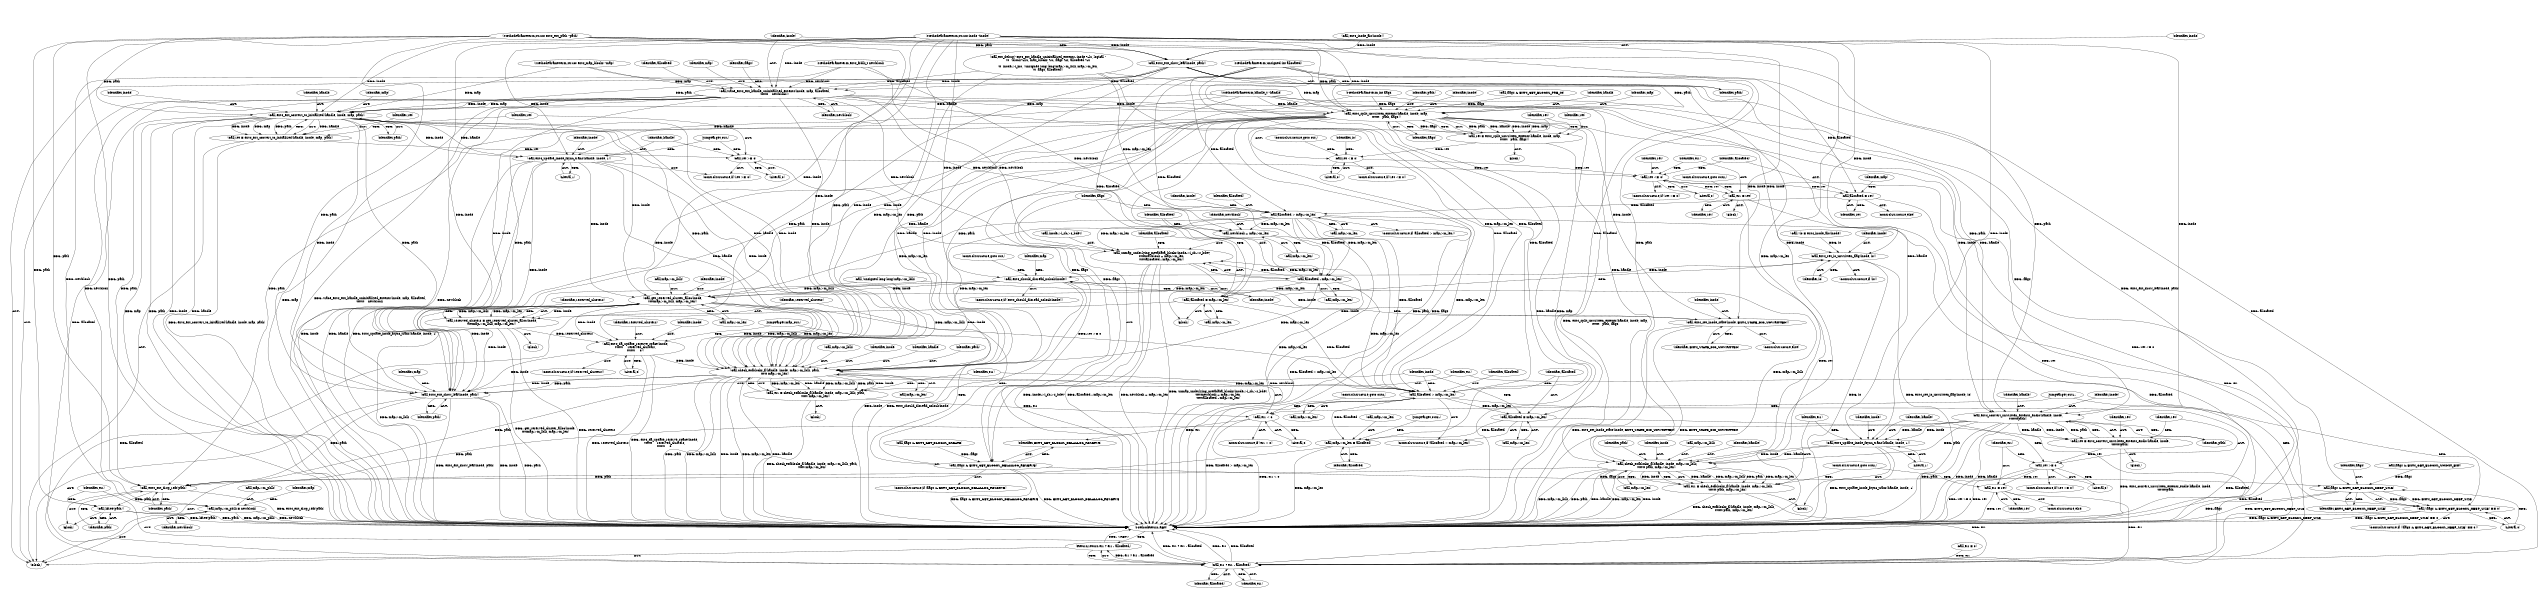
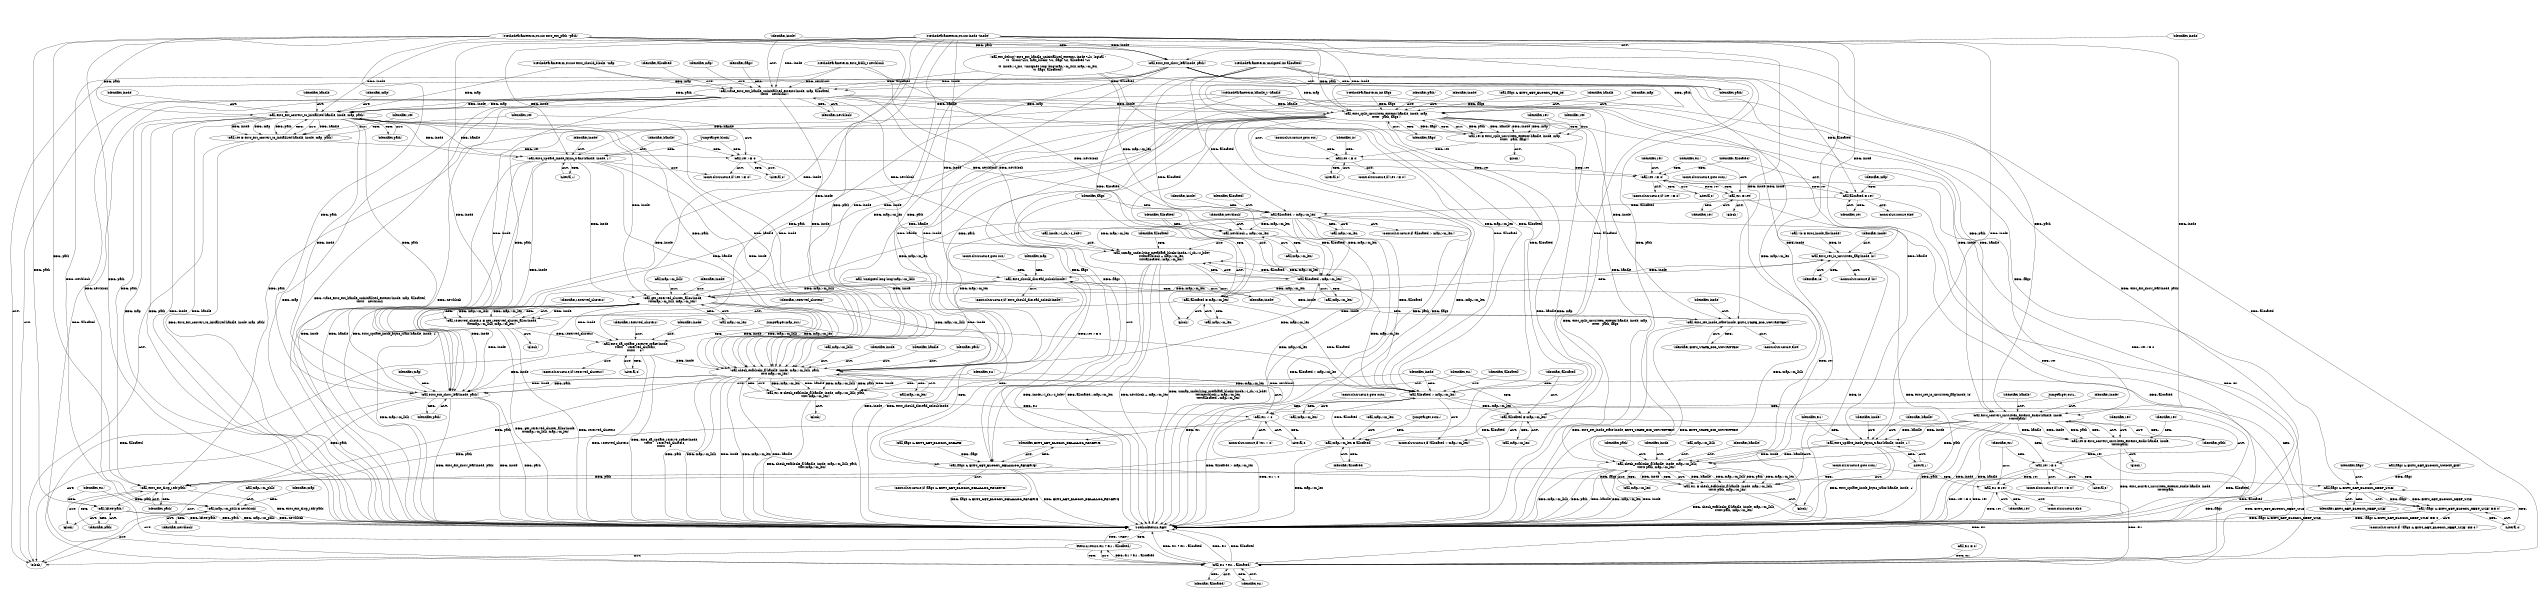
(1363, 36) -> none
(574, 64) -> (574, 64)
(715, 138) -> (715, 138)
(2299, 429) -> none
